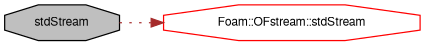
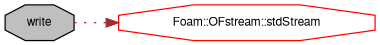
(62, 23) -> (40, 23)
